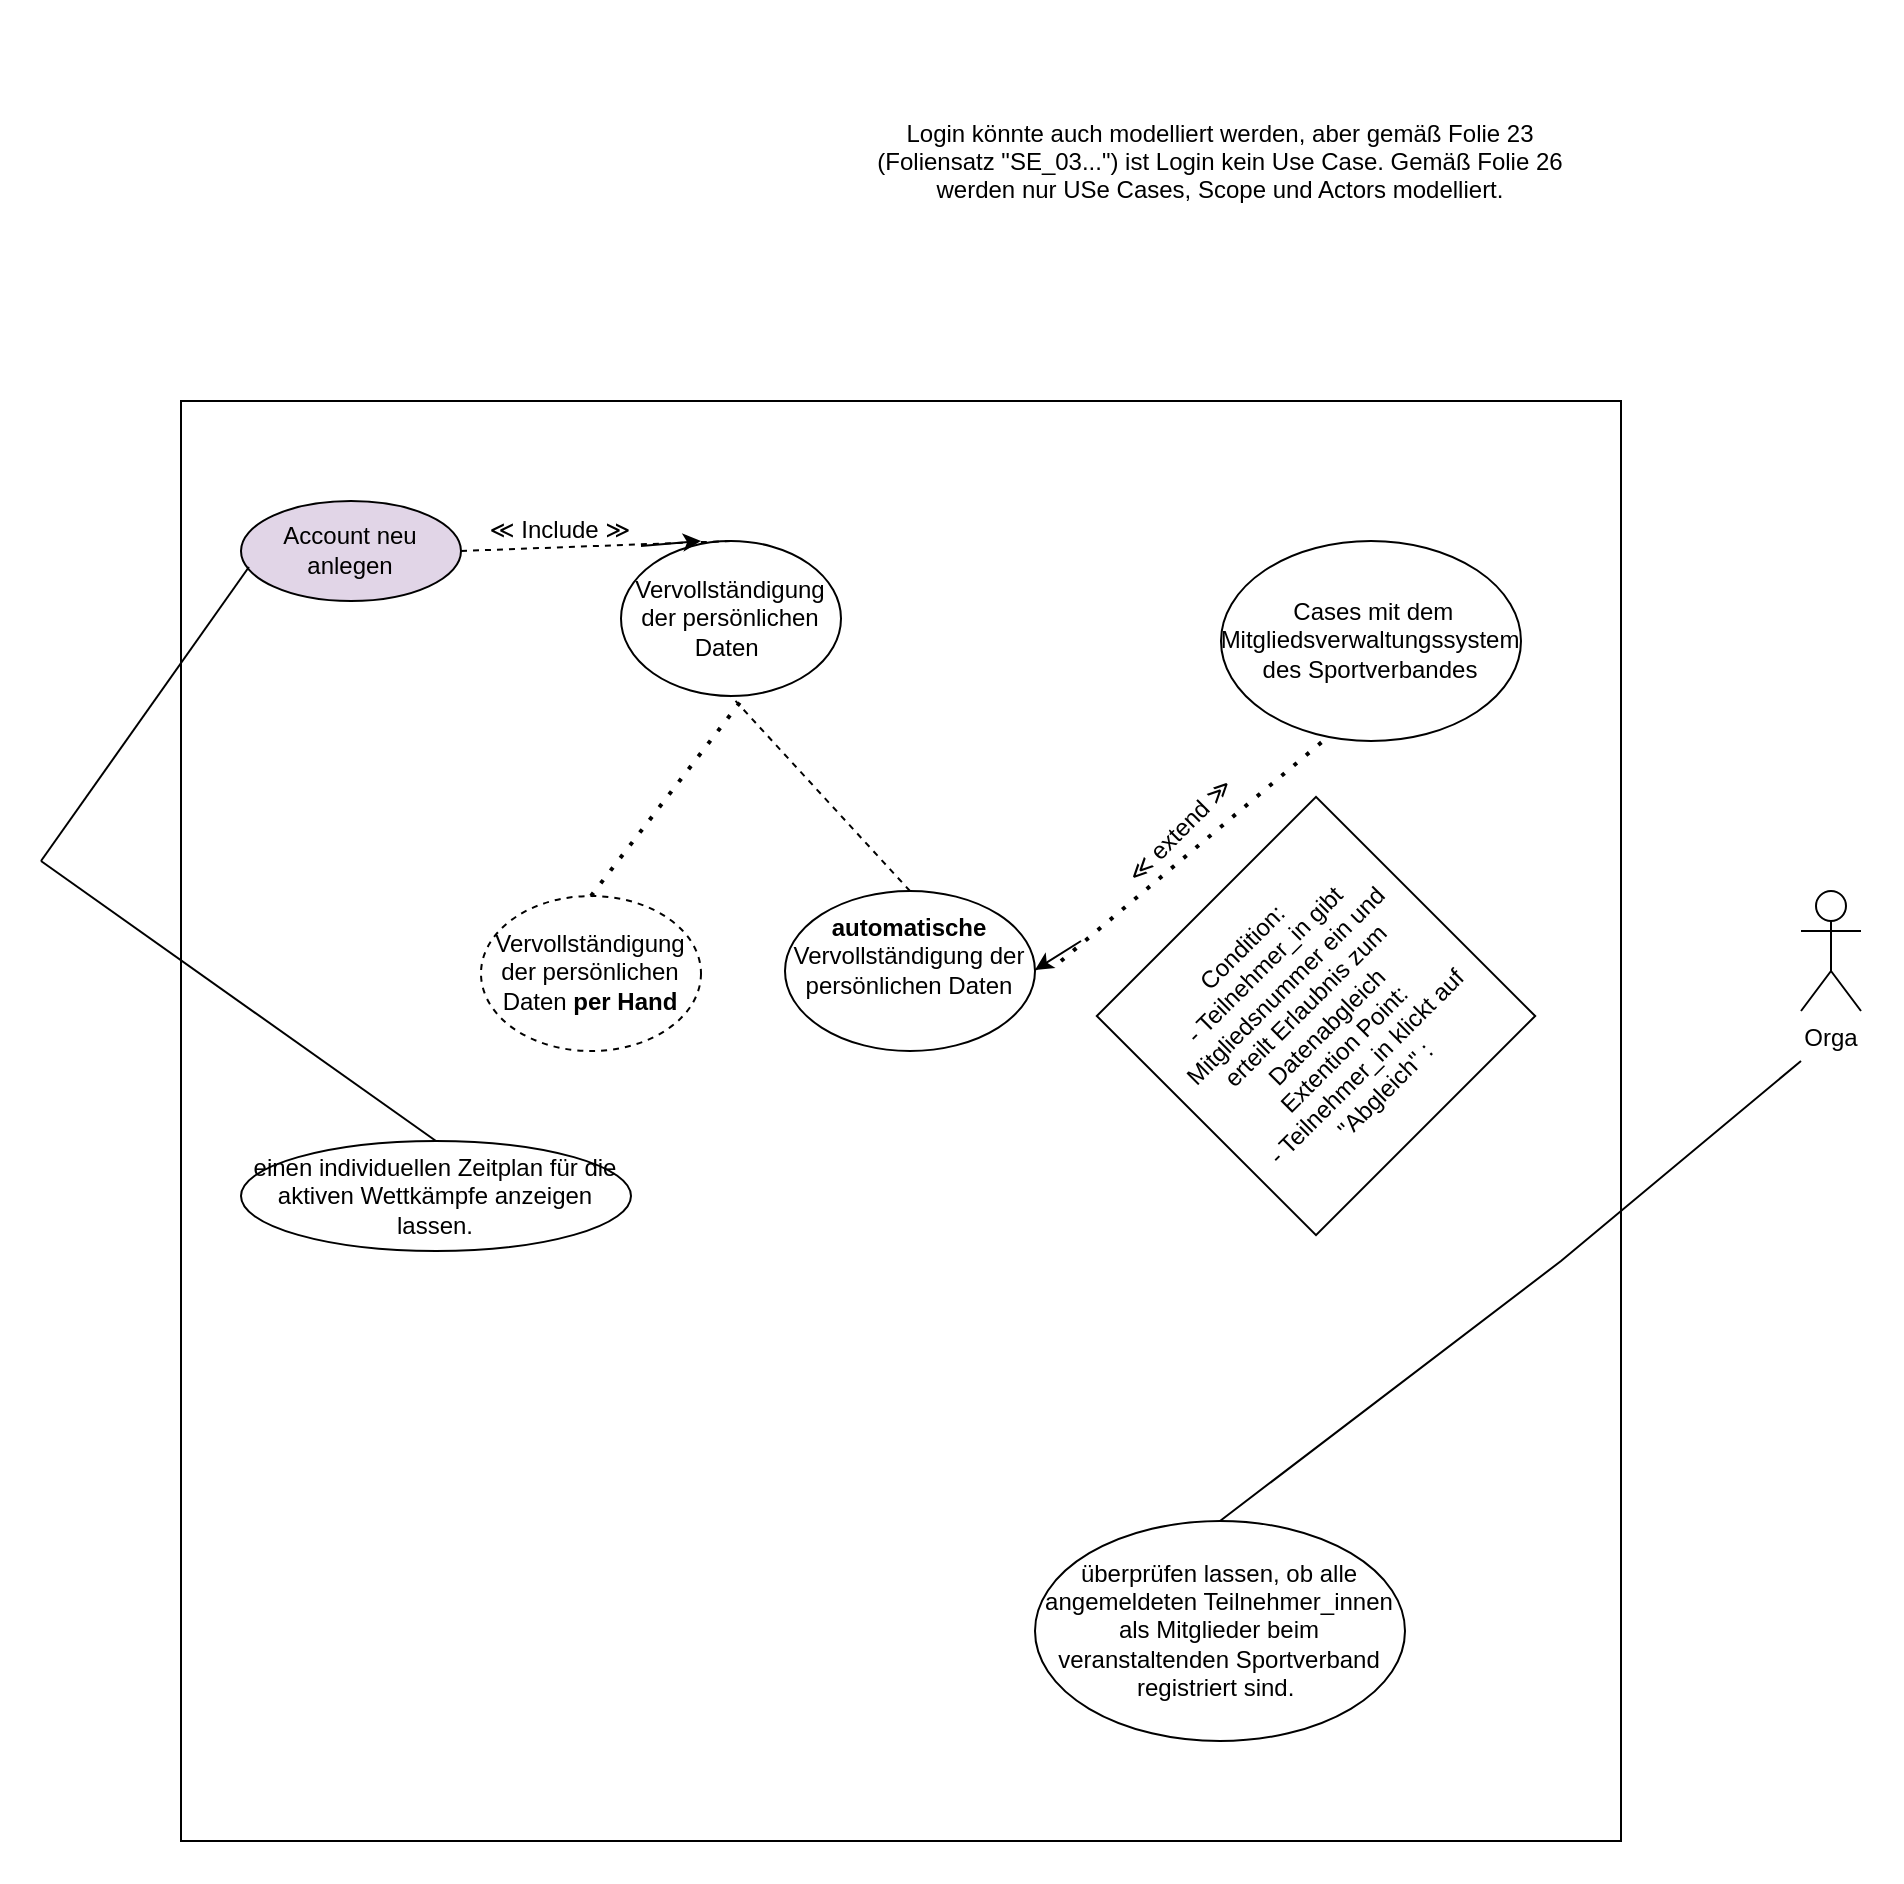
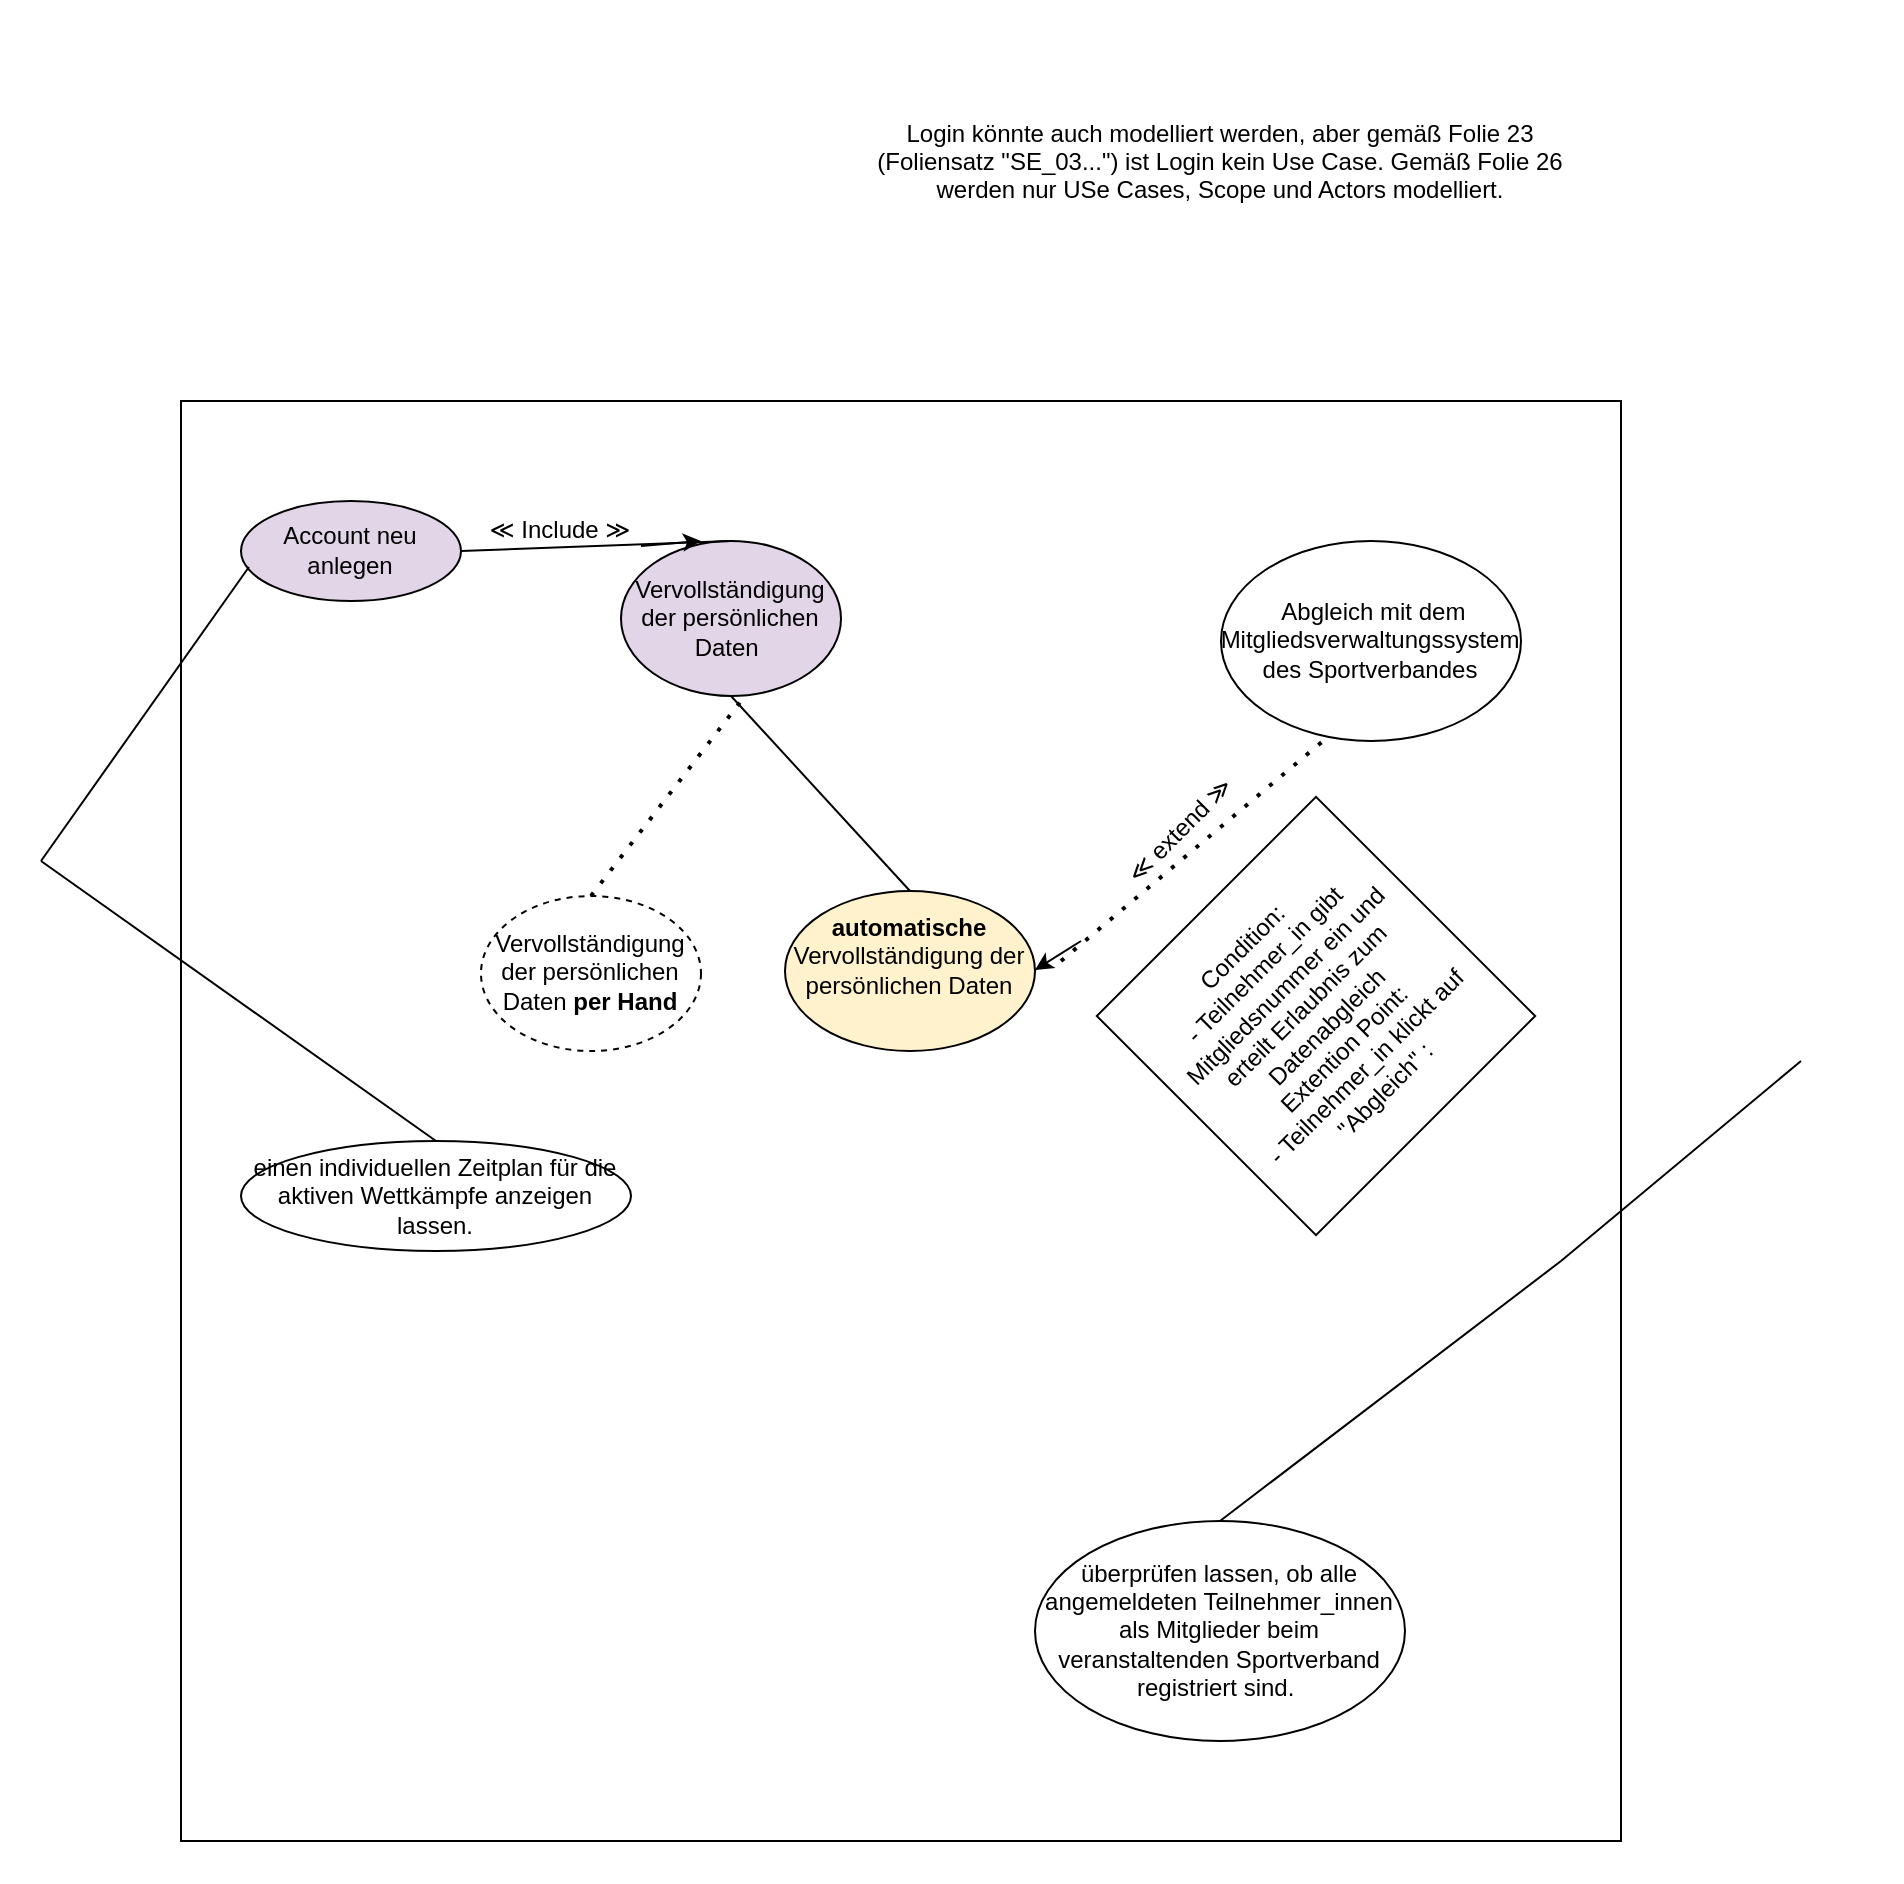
(552, 548) -> (552, 548)
(731, 619) -> (731, 619)
(1371, 641) -> (1371, 641)
(819, 792) -> (819, 792)
(1831, 951) -> none
(910, 971) -> (910, 971)
